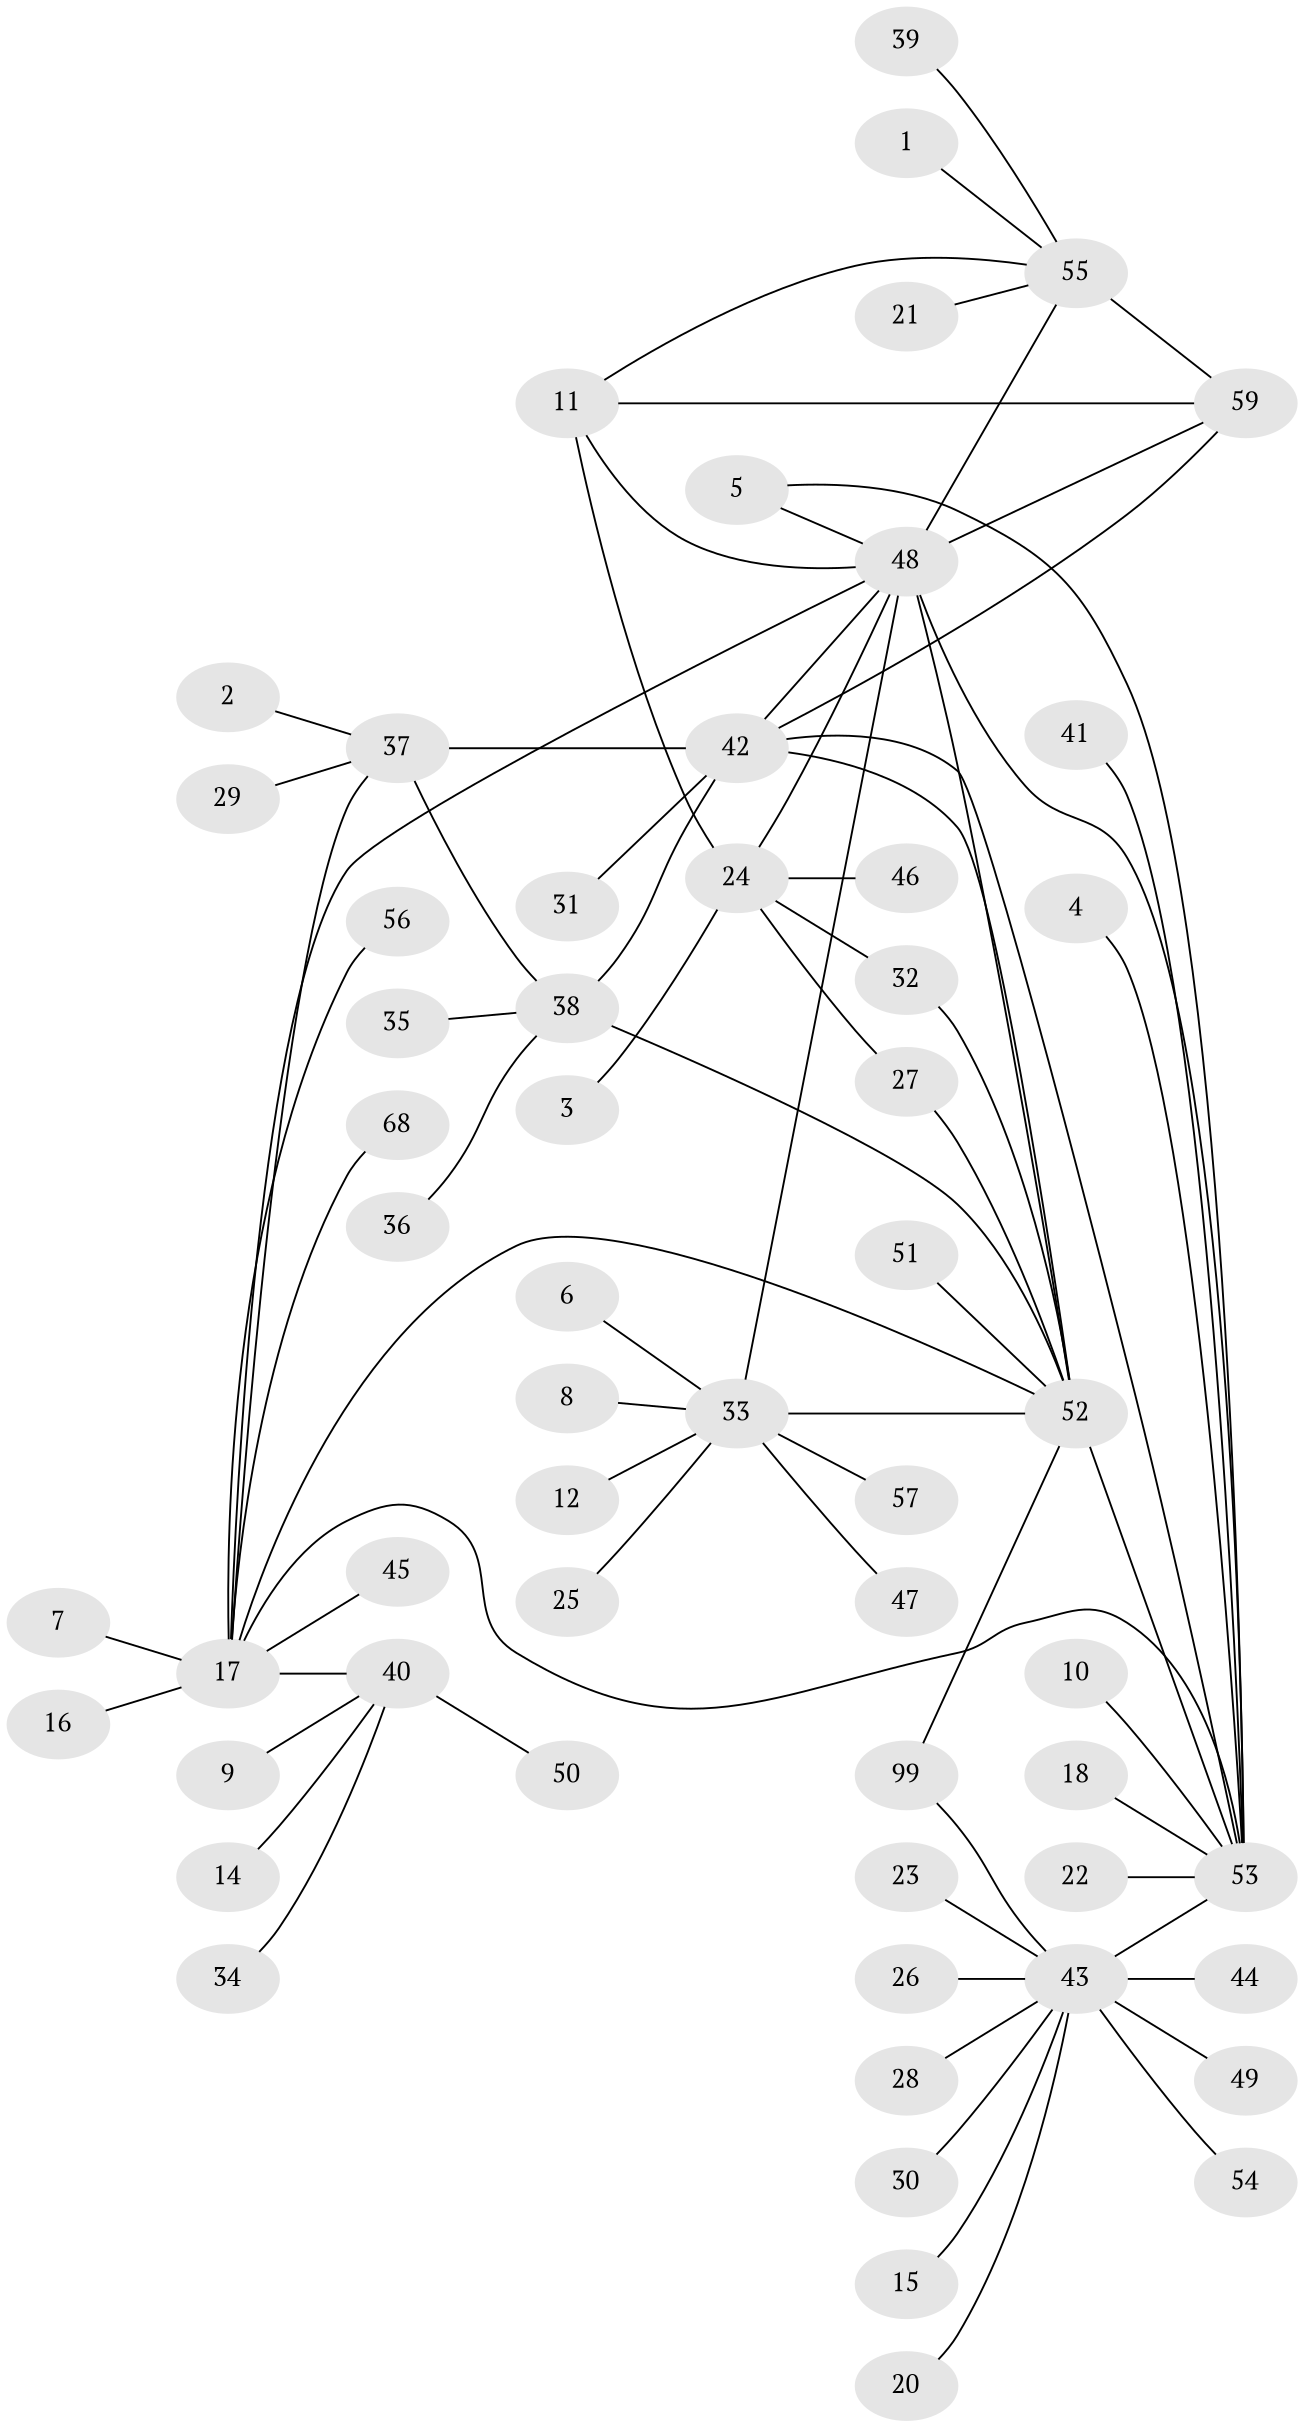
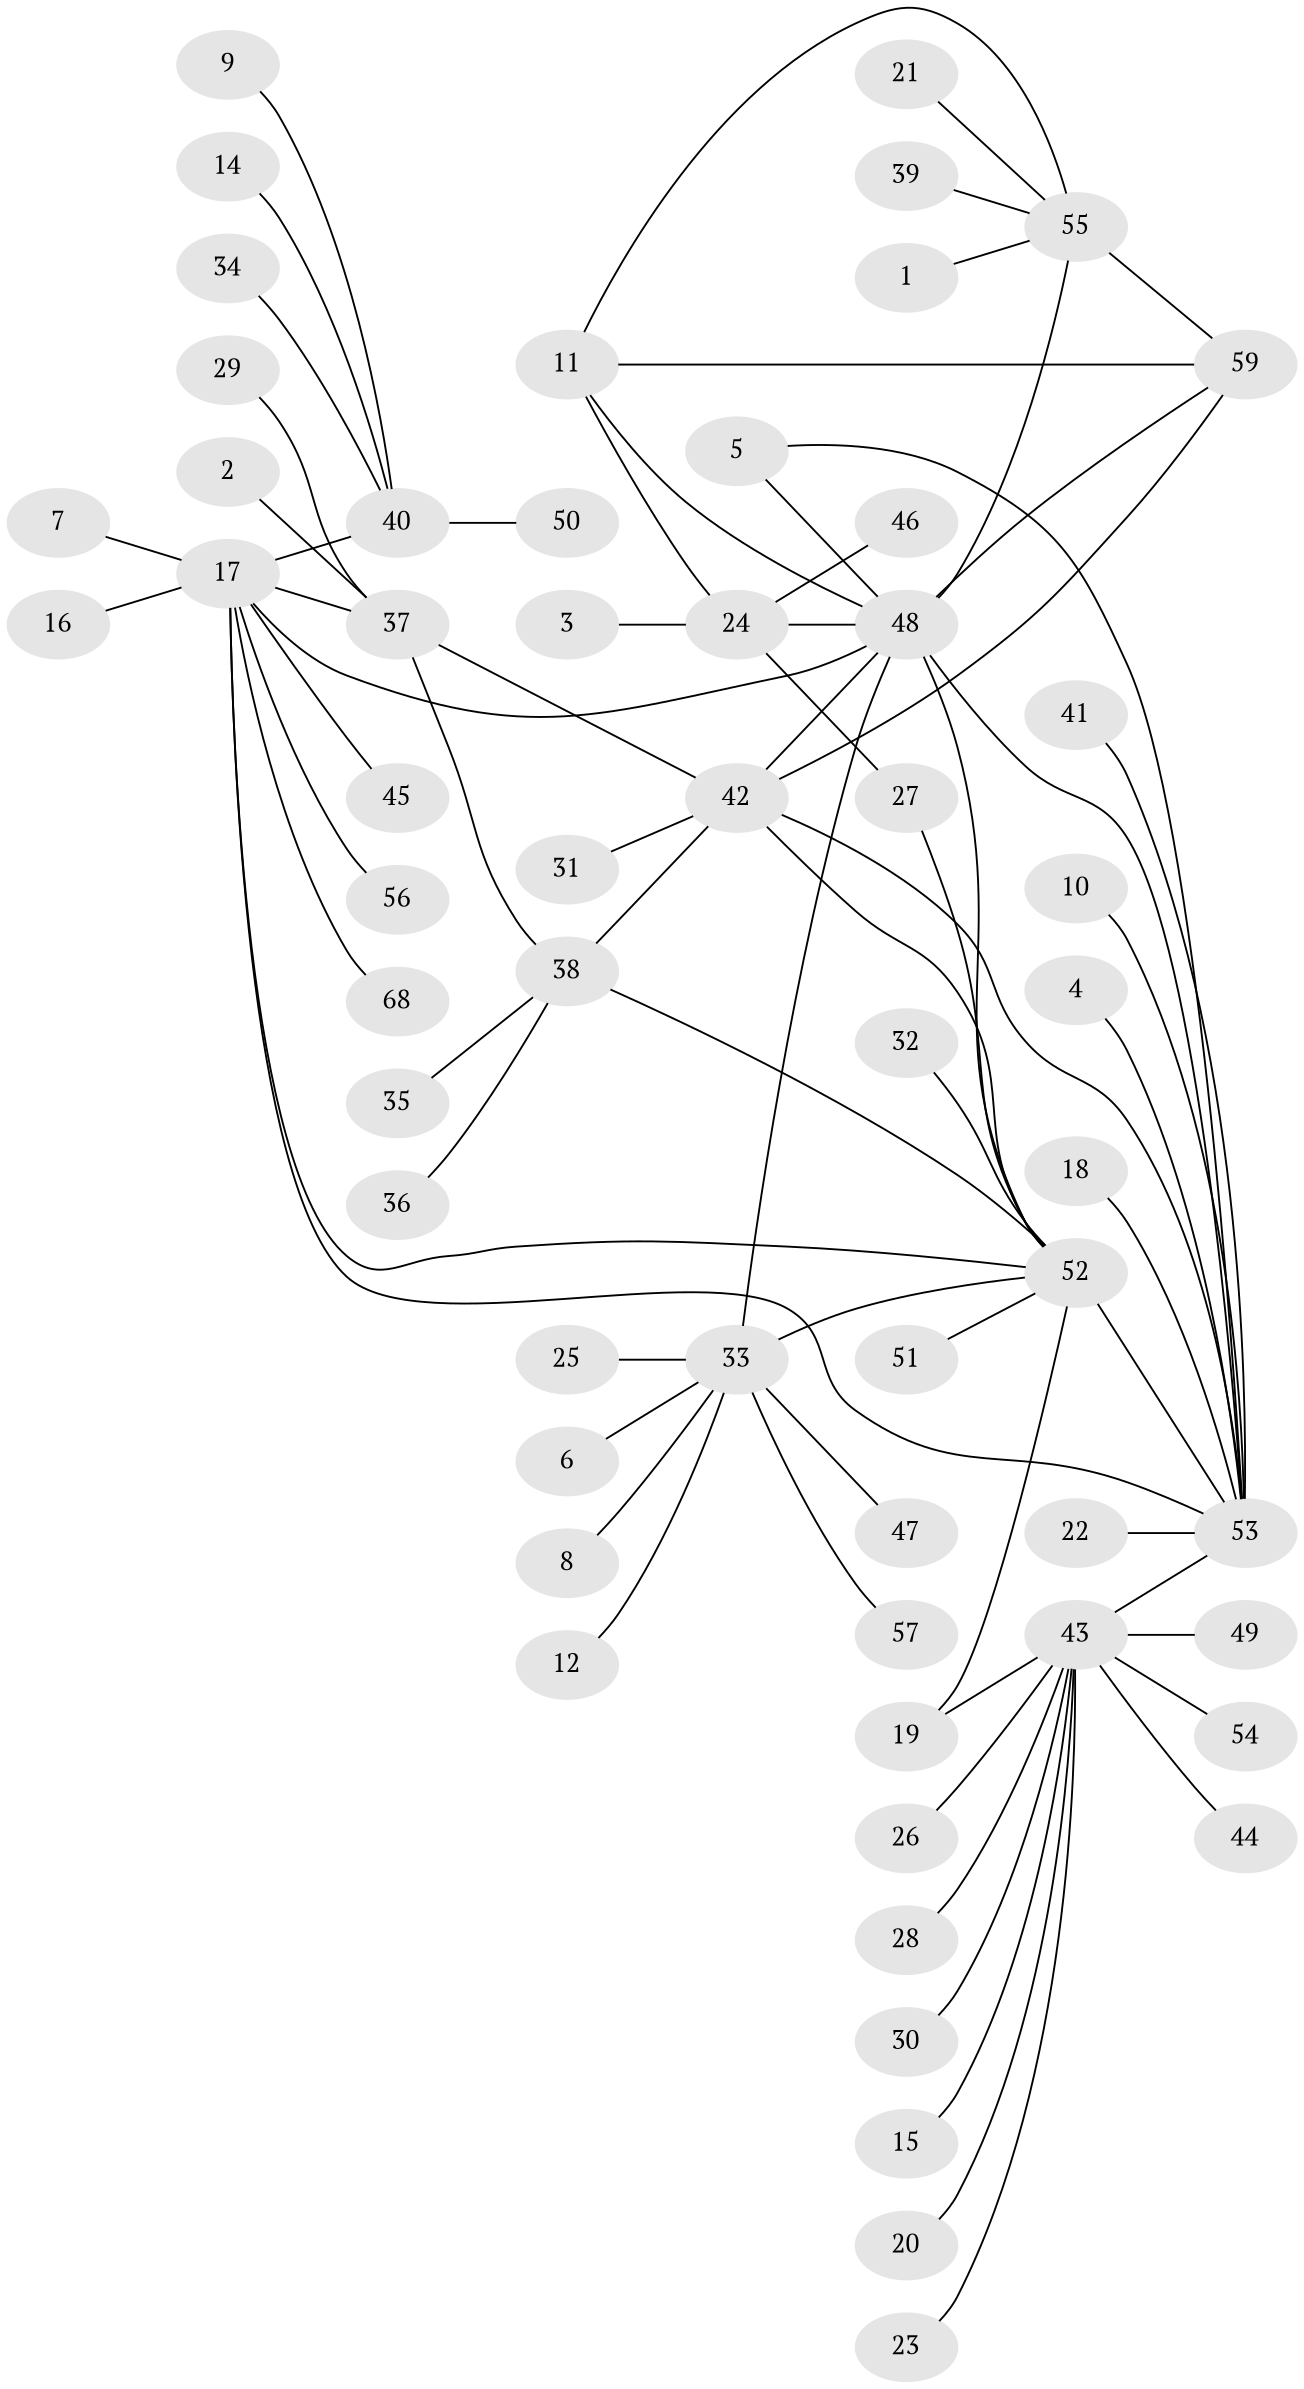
(819, 928) -> none
(907, 1775) -> (907, 1737)
